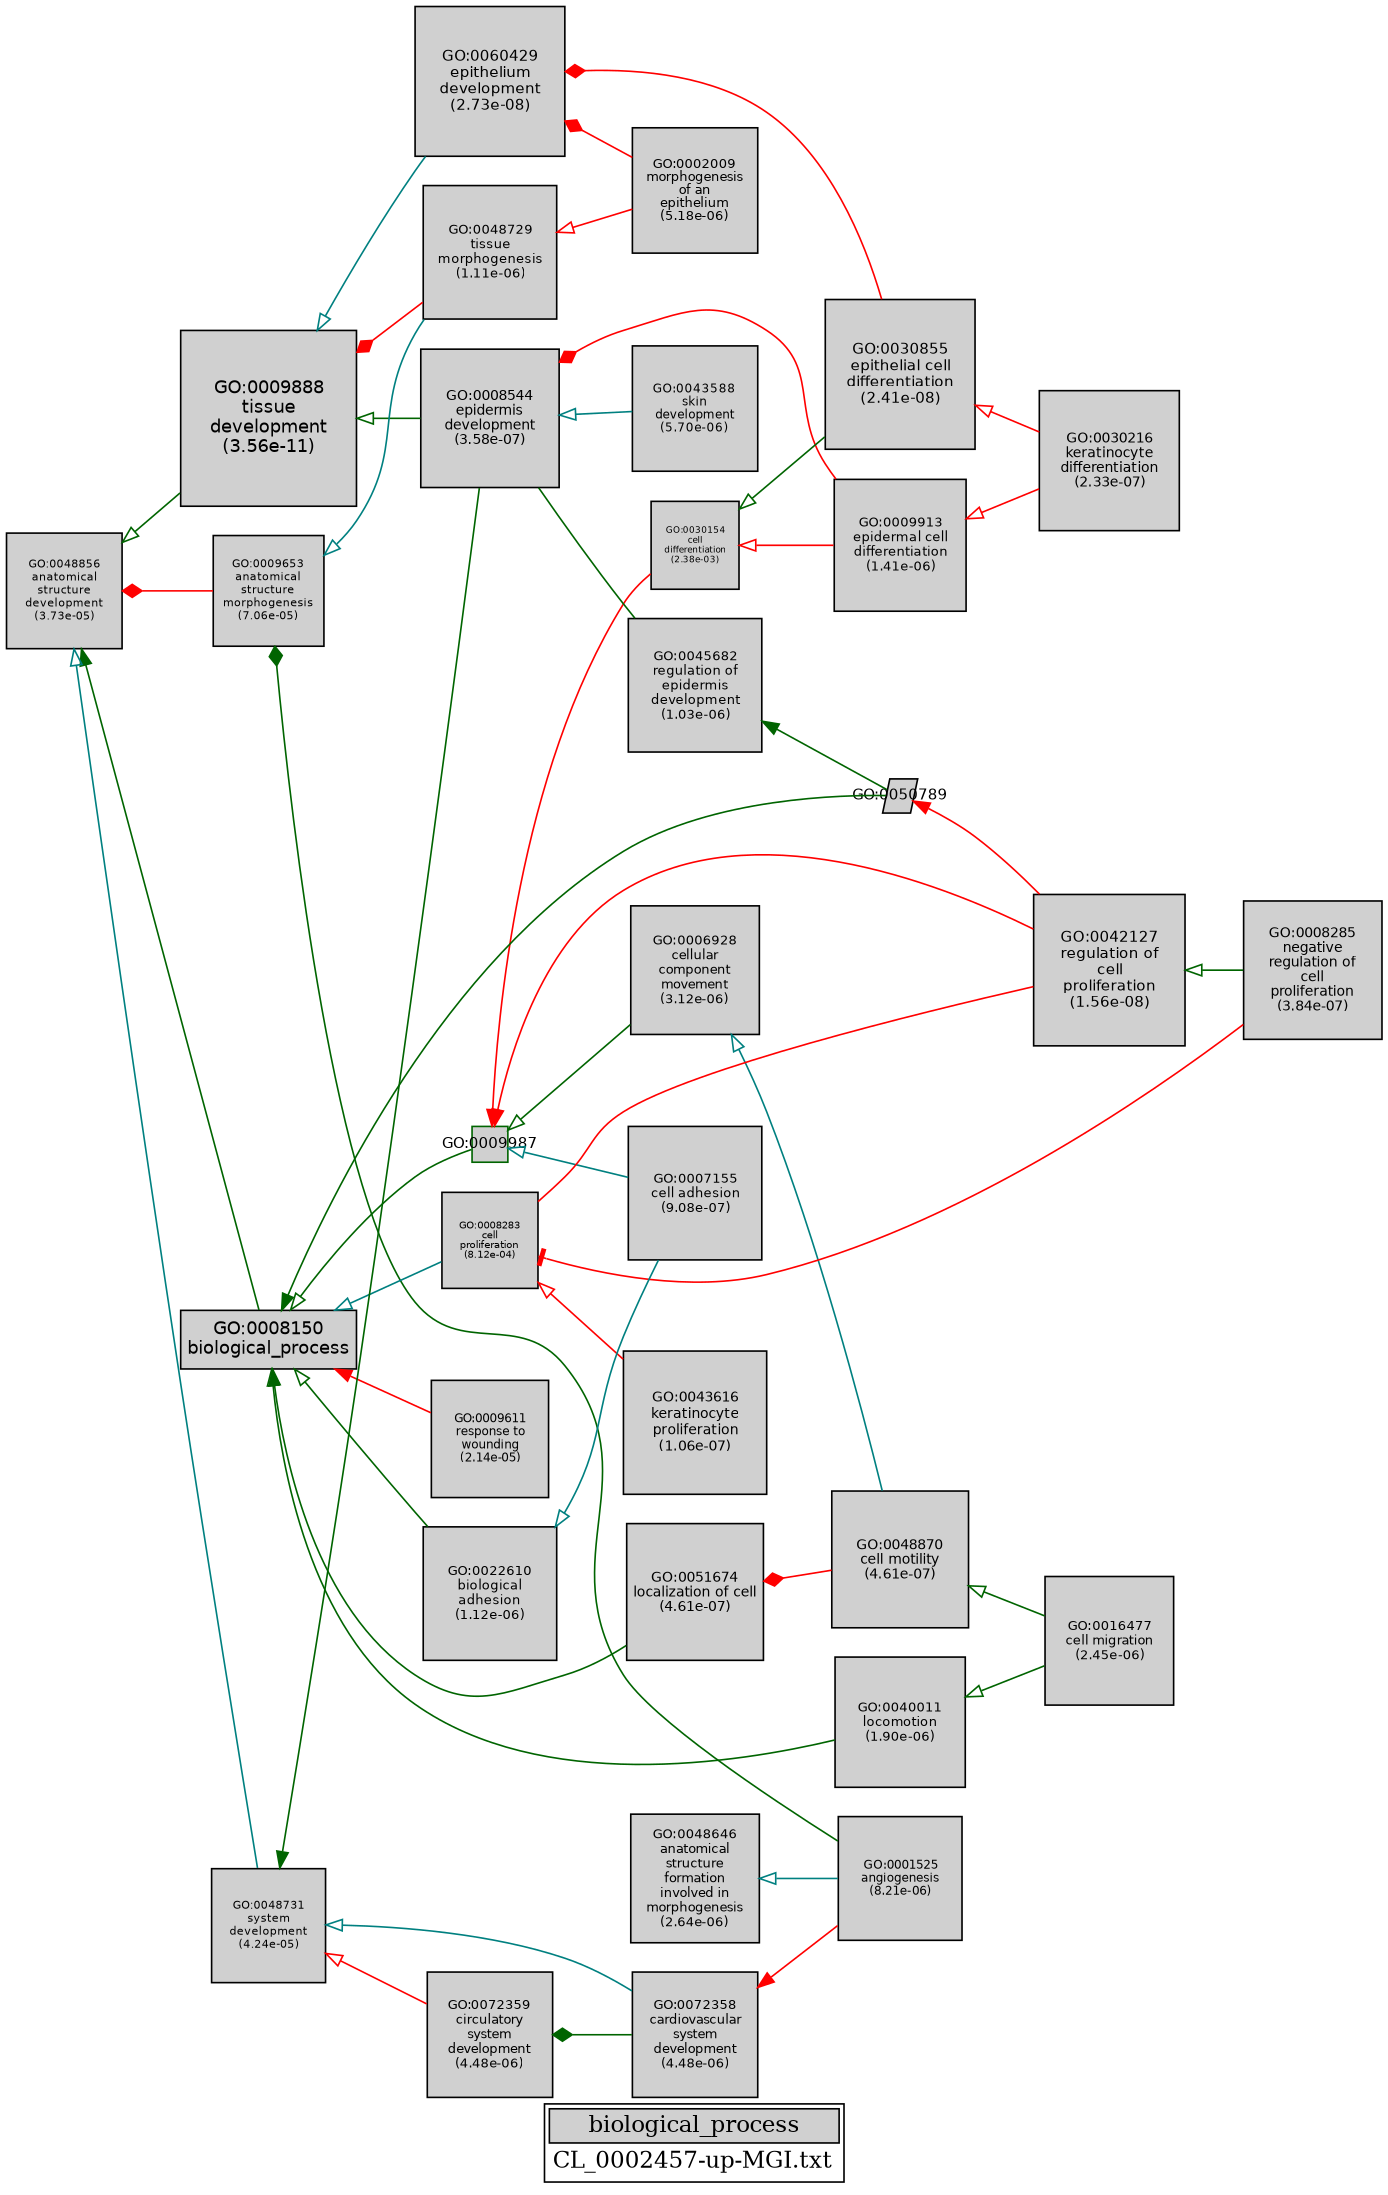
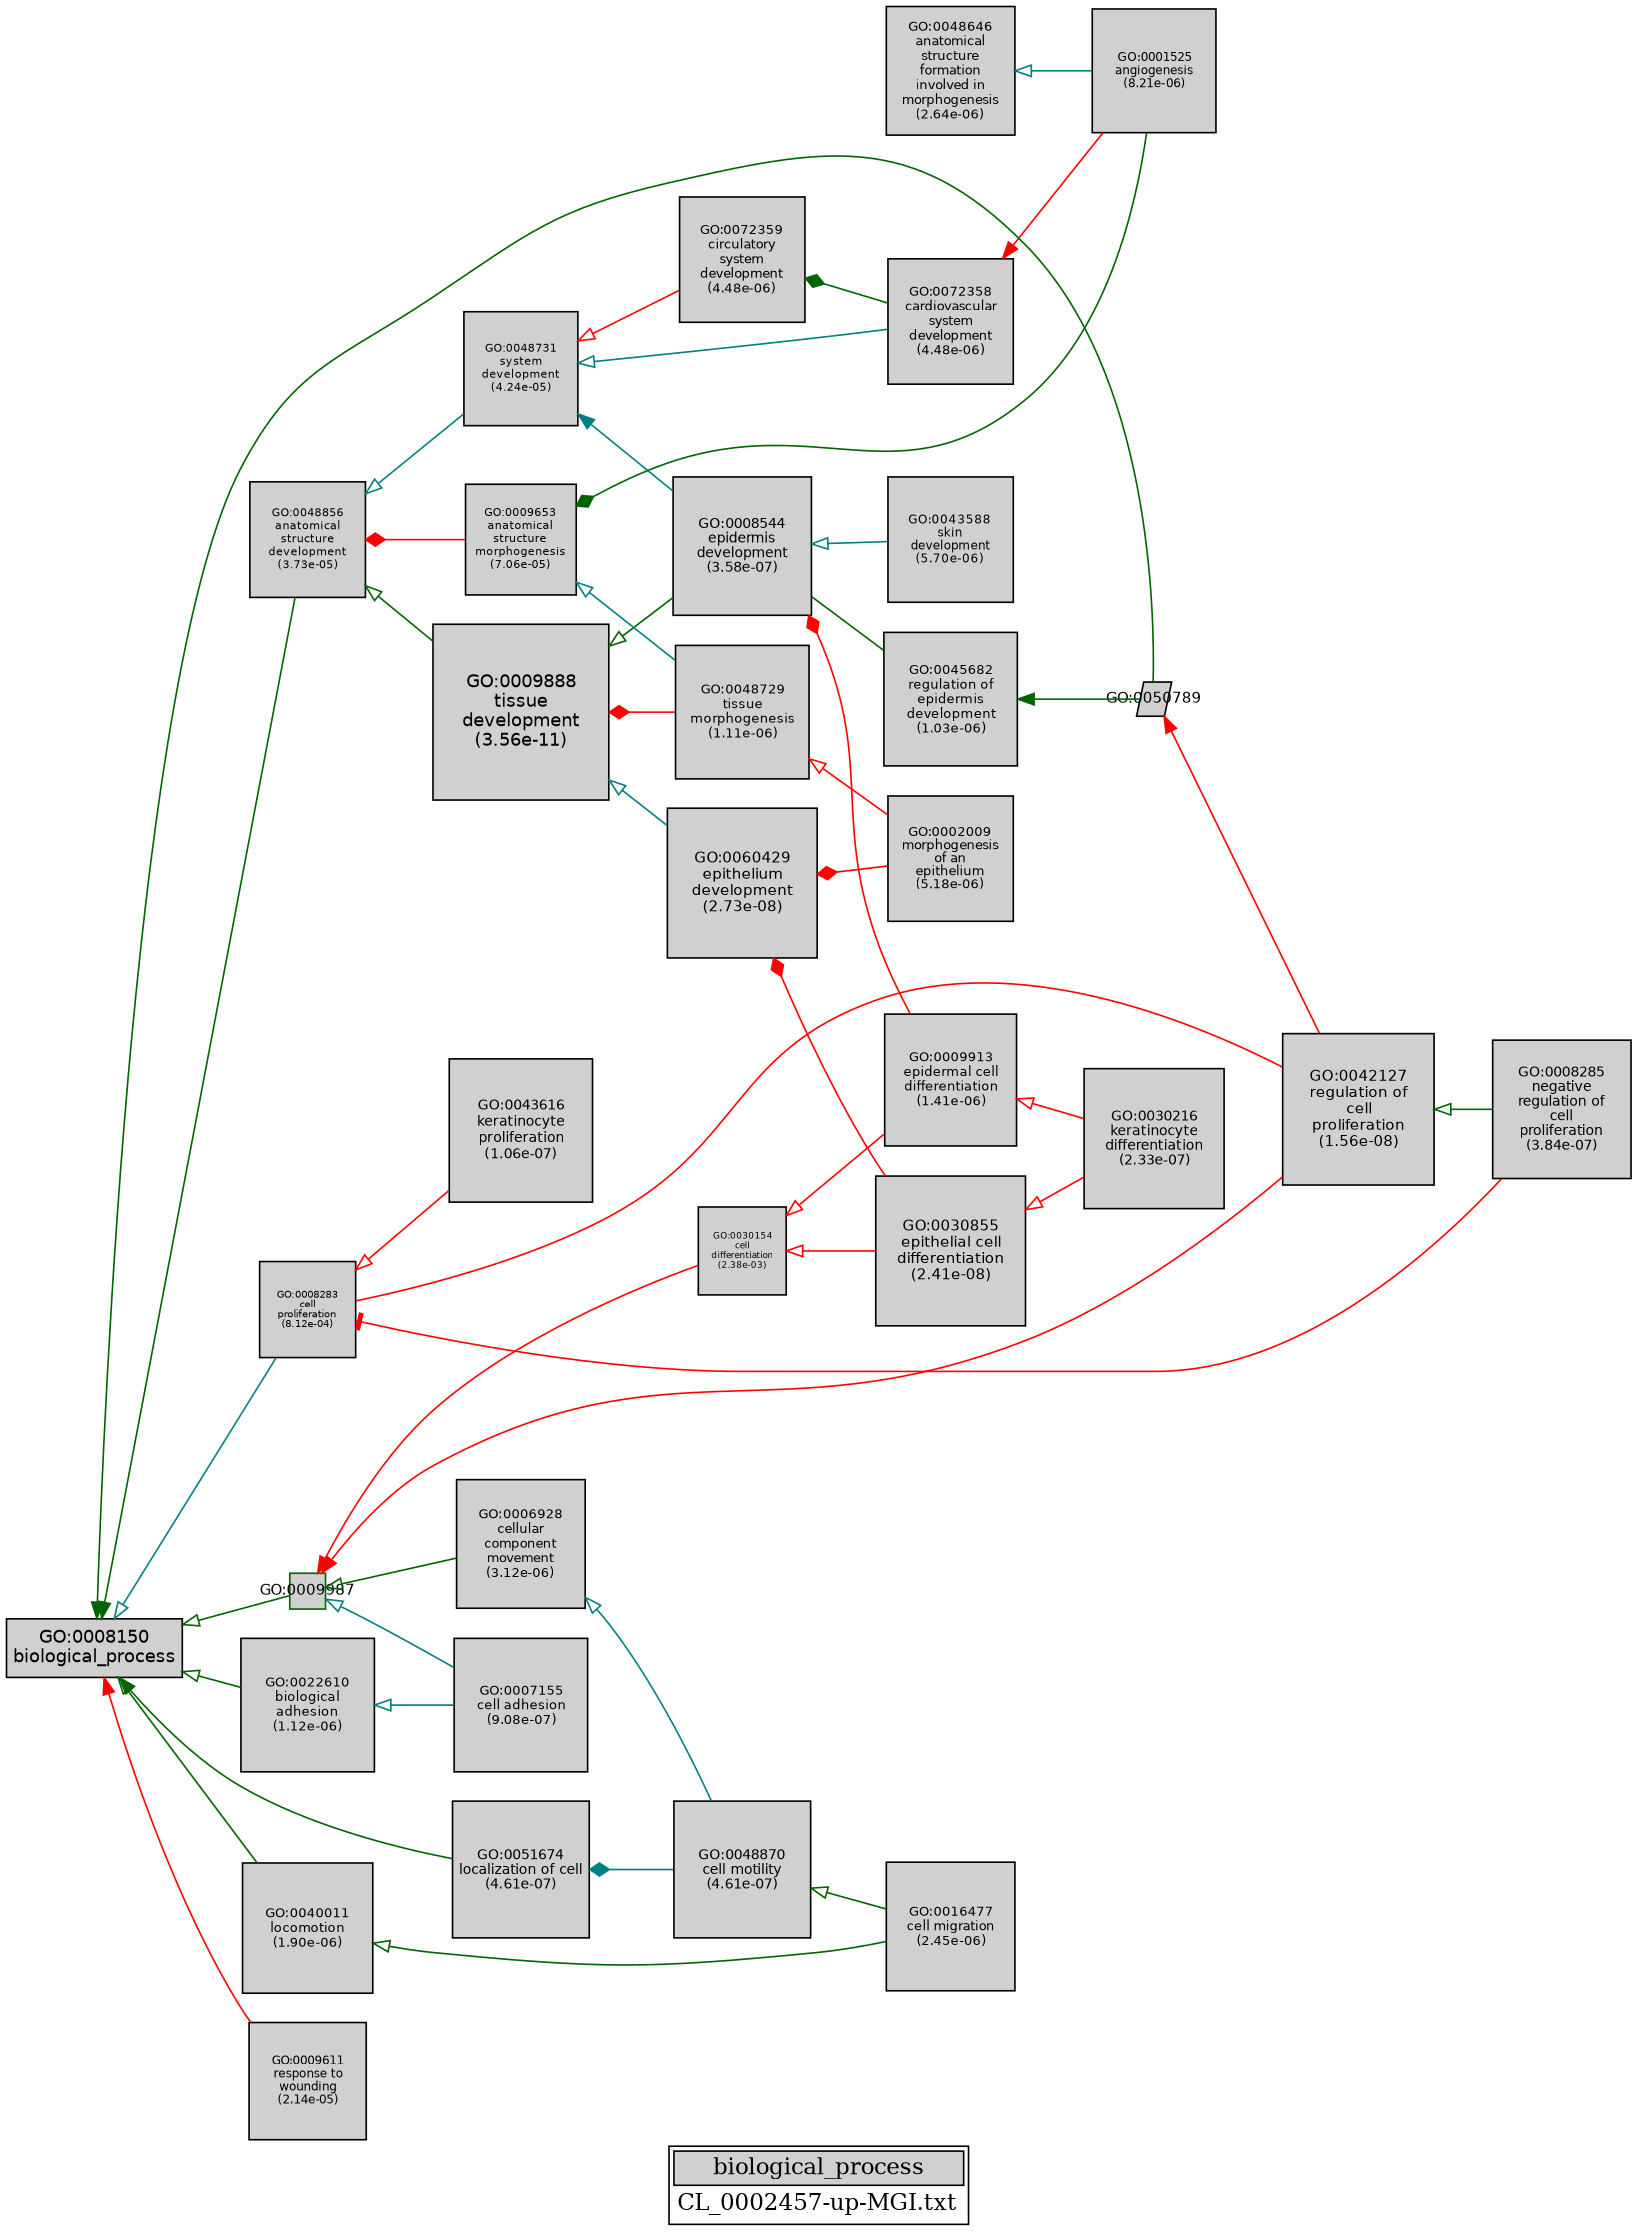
(788, 468) -> (839, 1251)
(172, 987) -> (200, 1100)
(387, 1171) -> (632, 458)
(807, 1574) -> (641, 1870)
